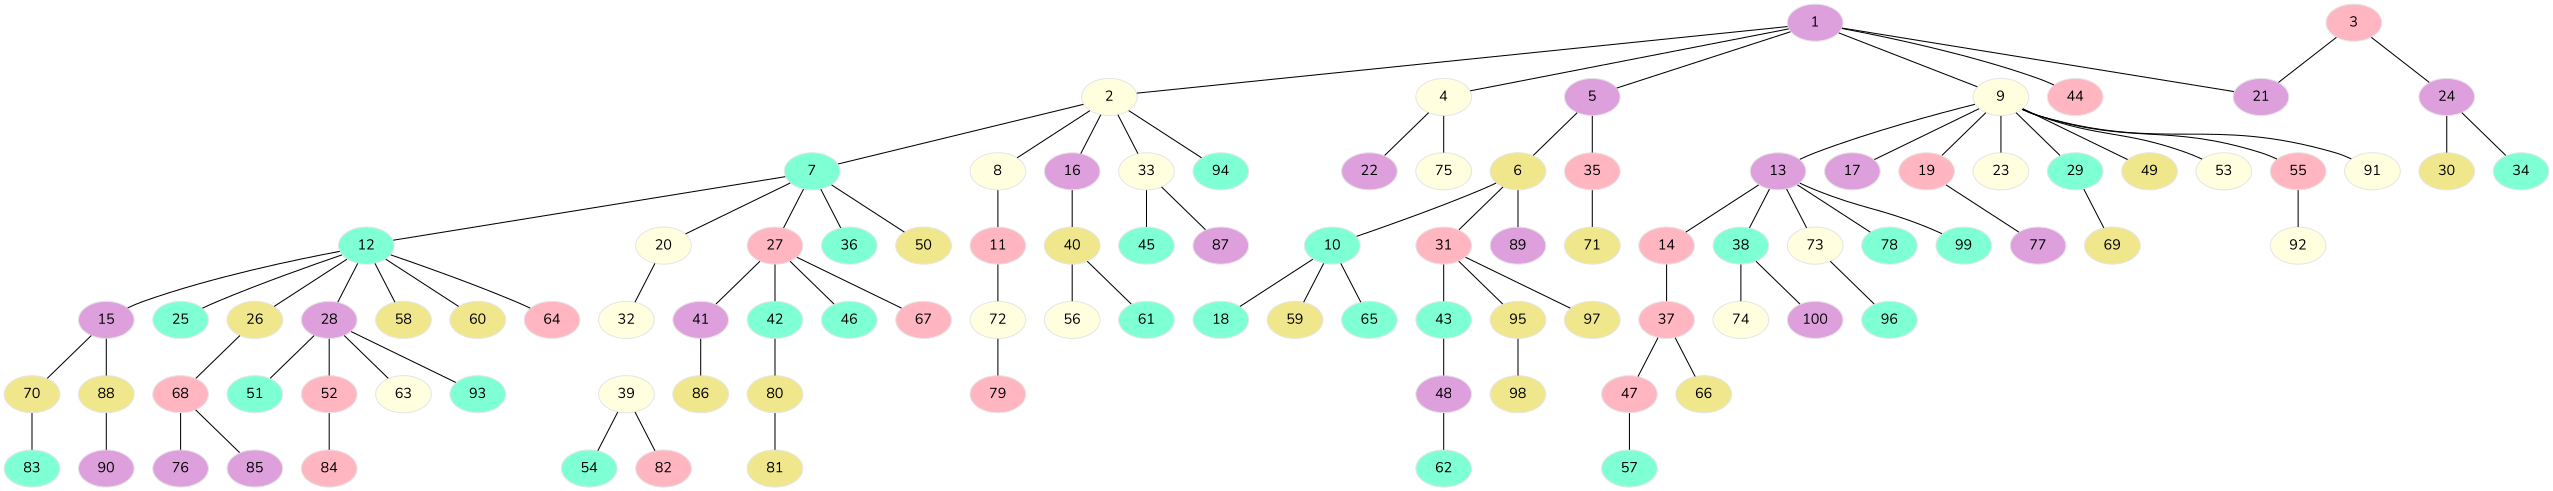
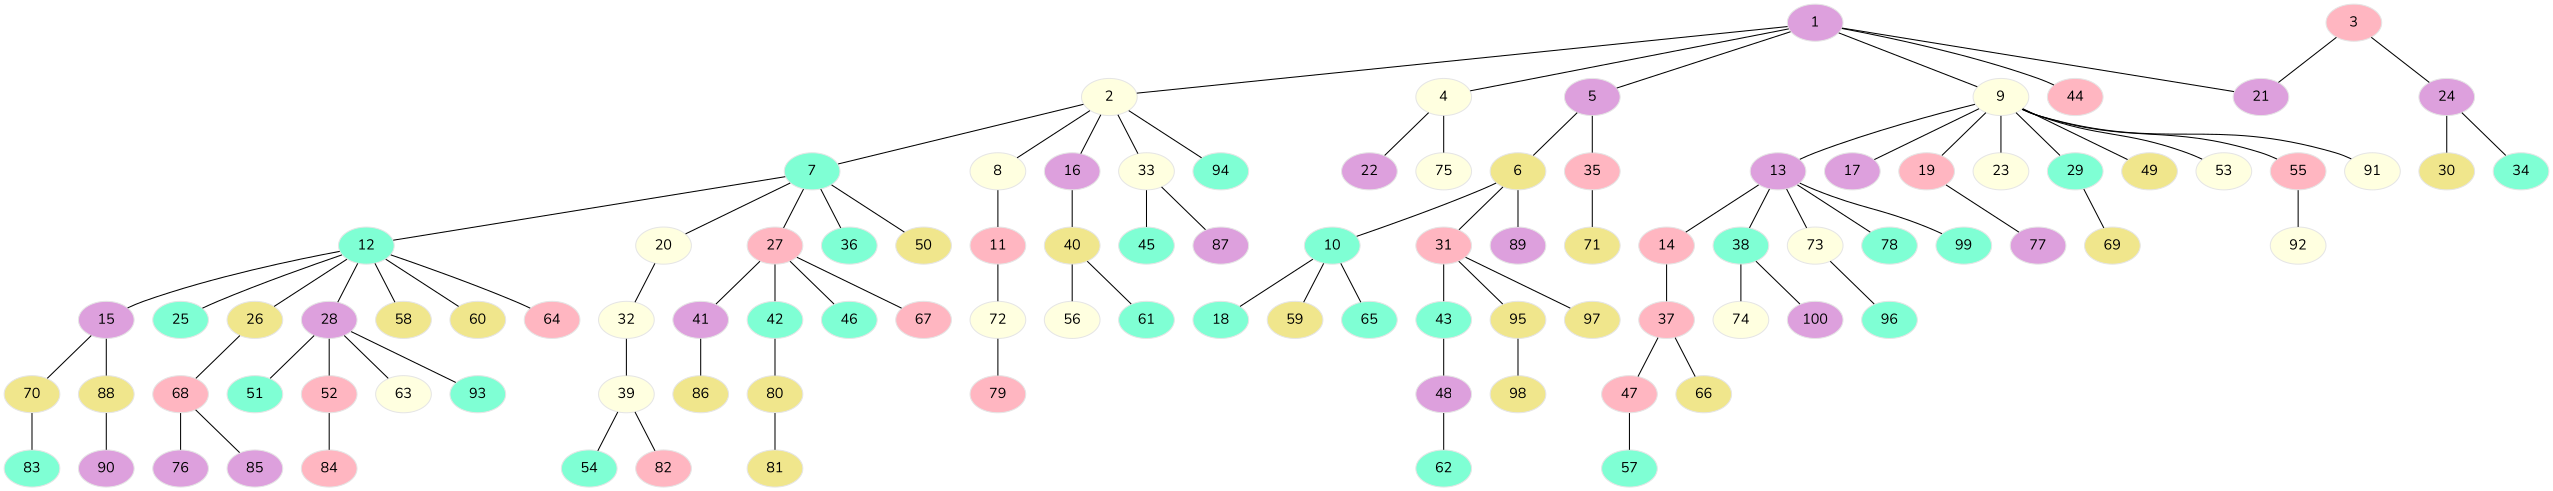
none -> (626, 357)
